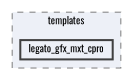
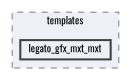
(67, 50) -> (65, 50)
